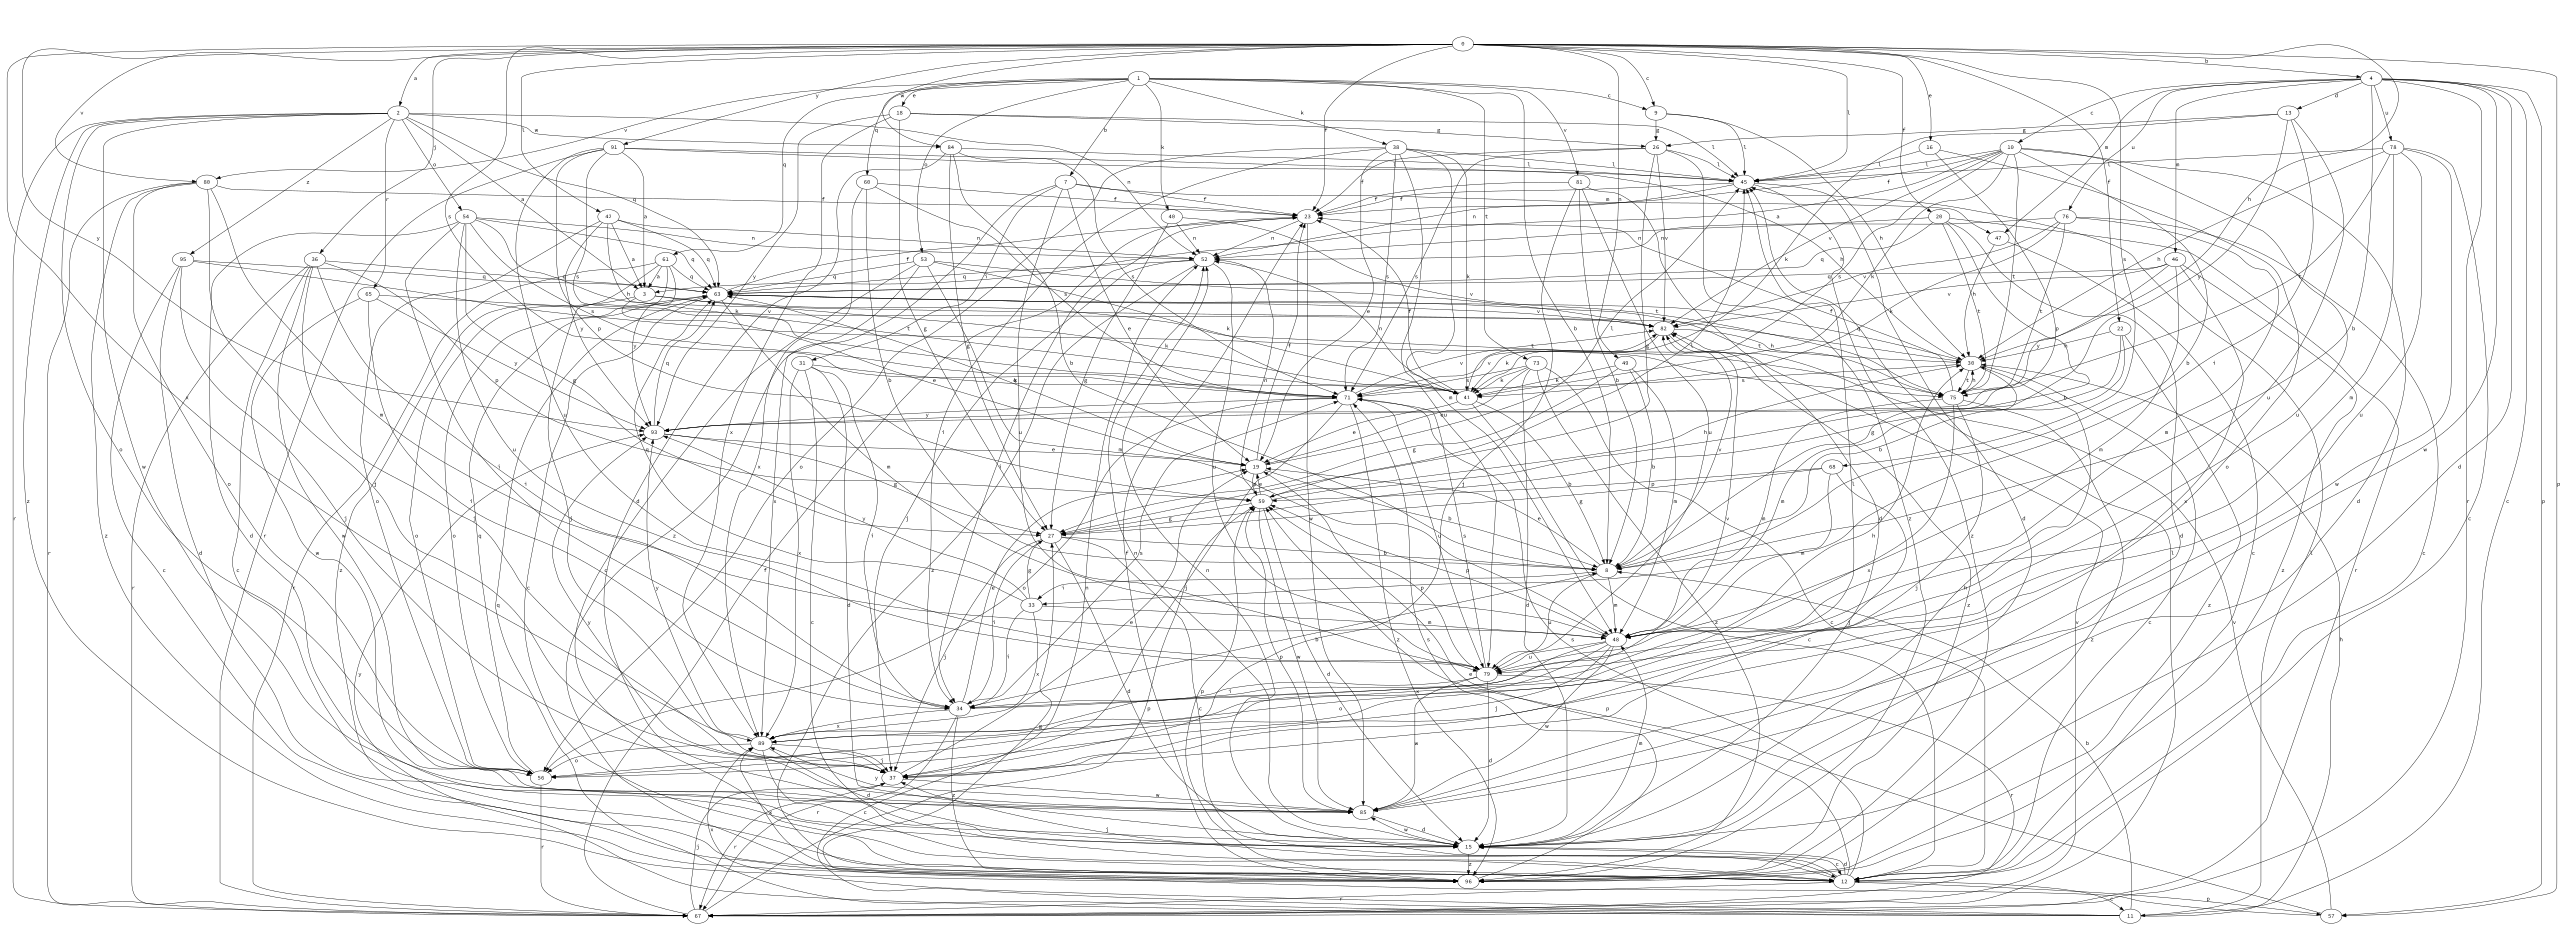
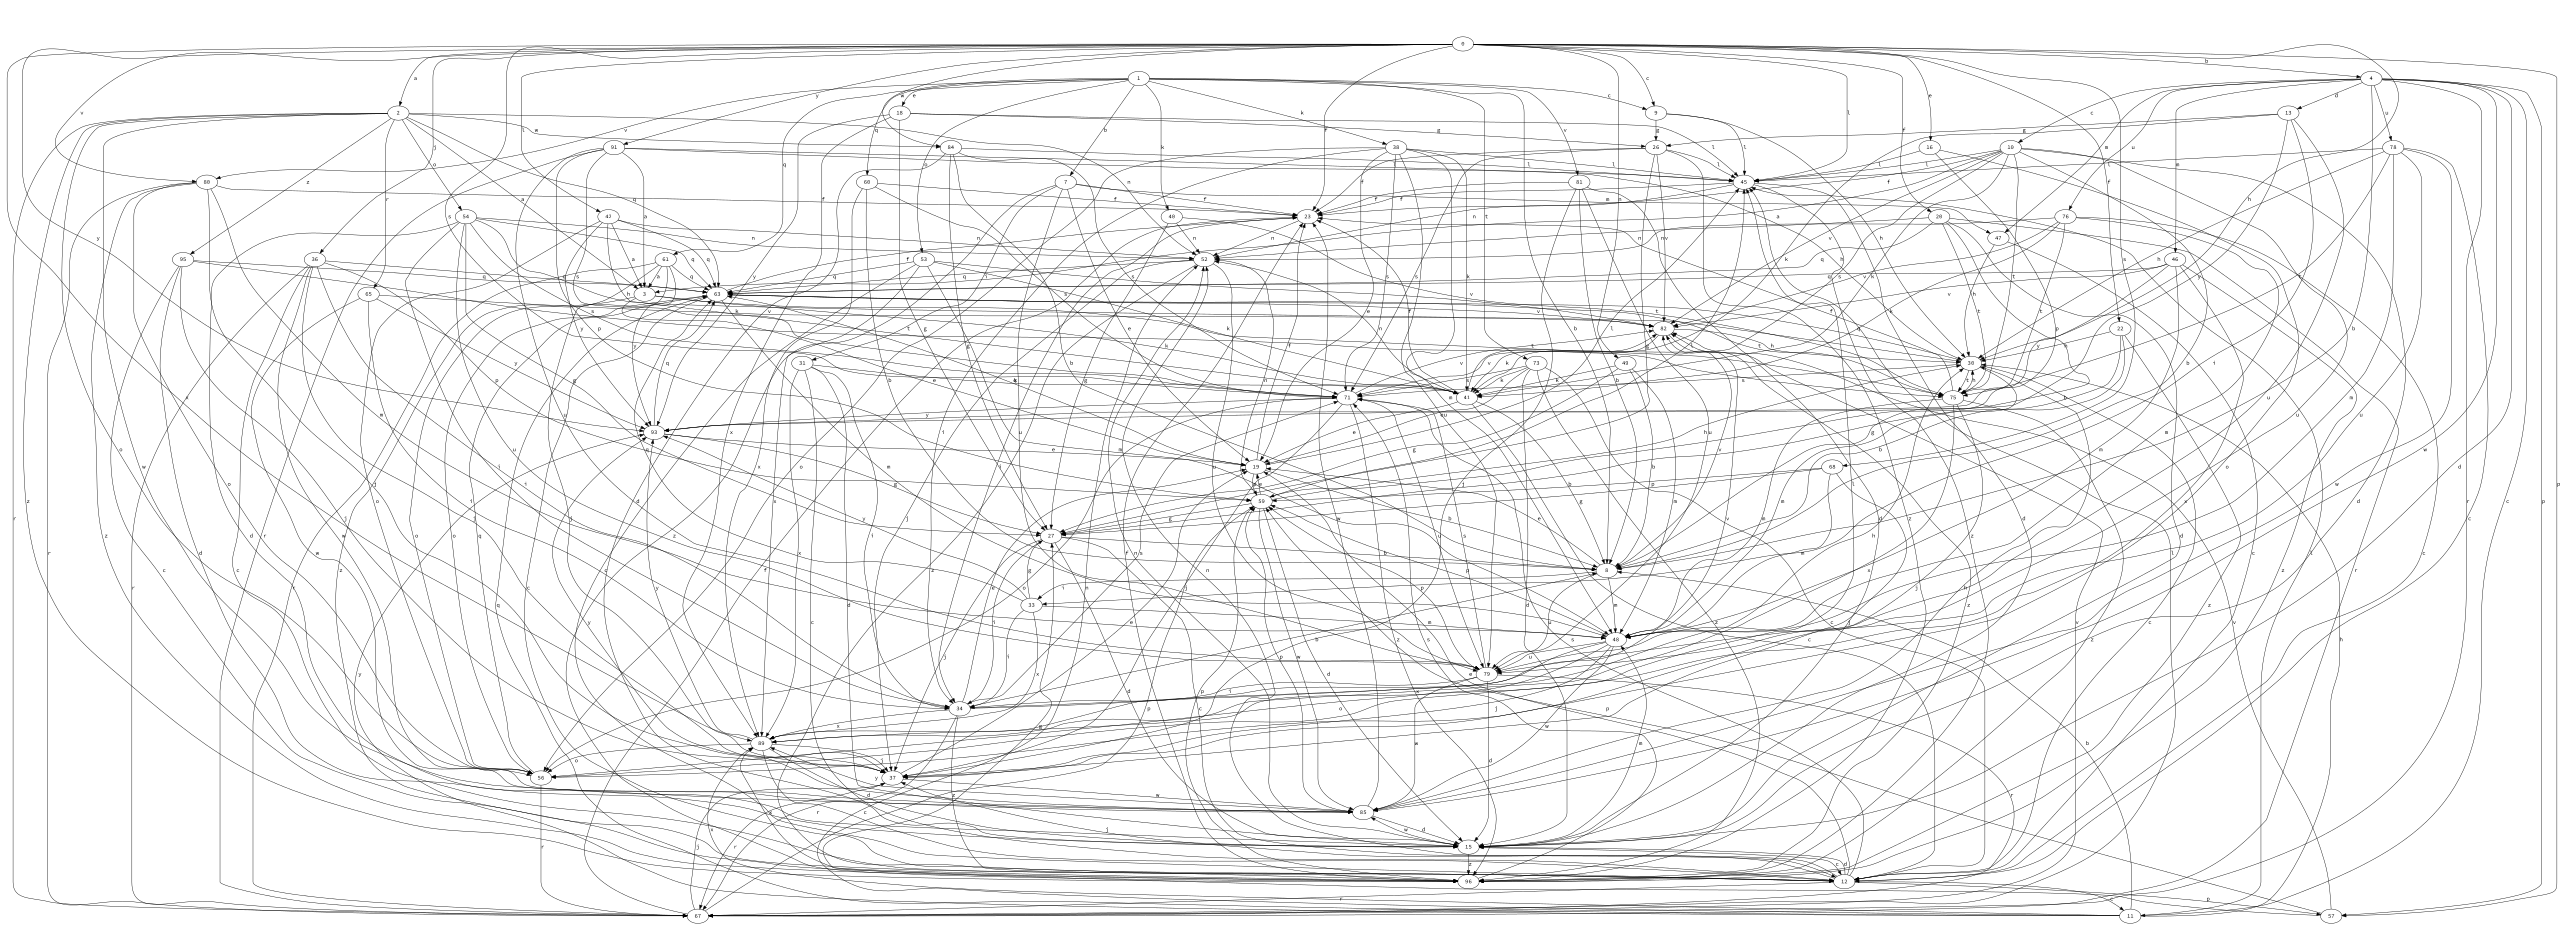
(1309, 519) -> (1336, 517)
